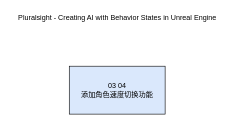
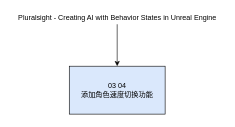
none -> (117, 60)
